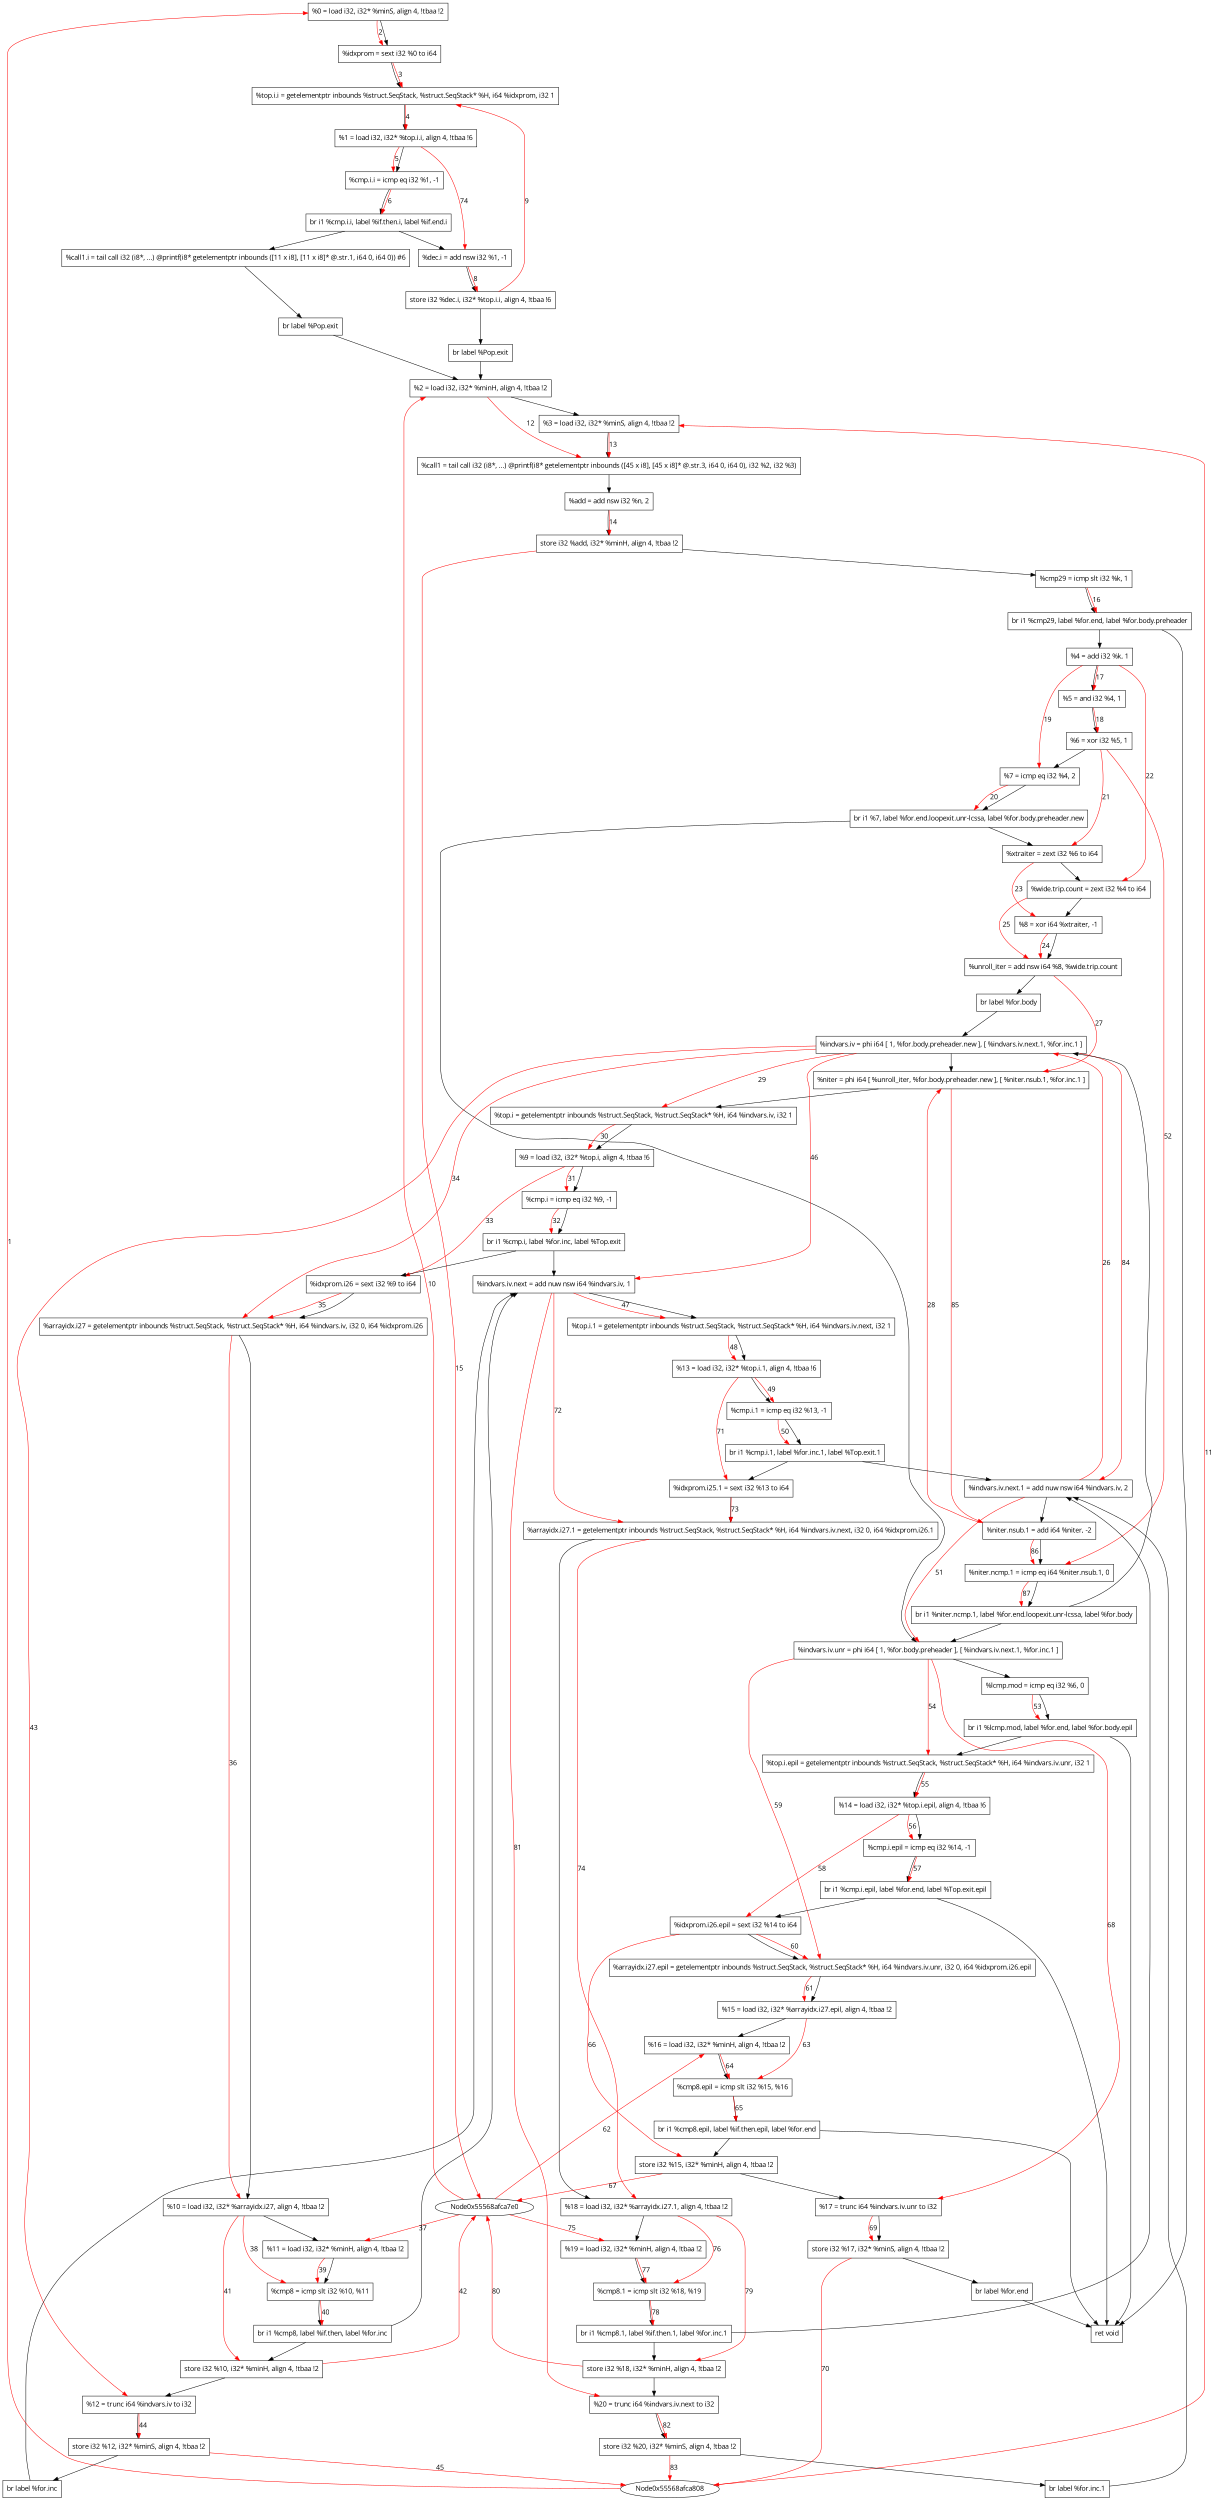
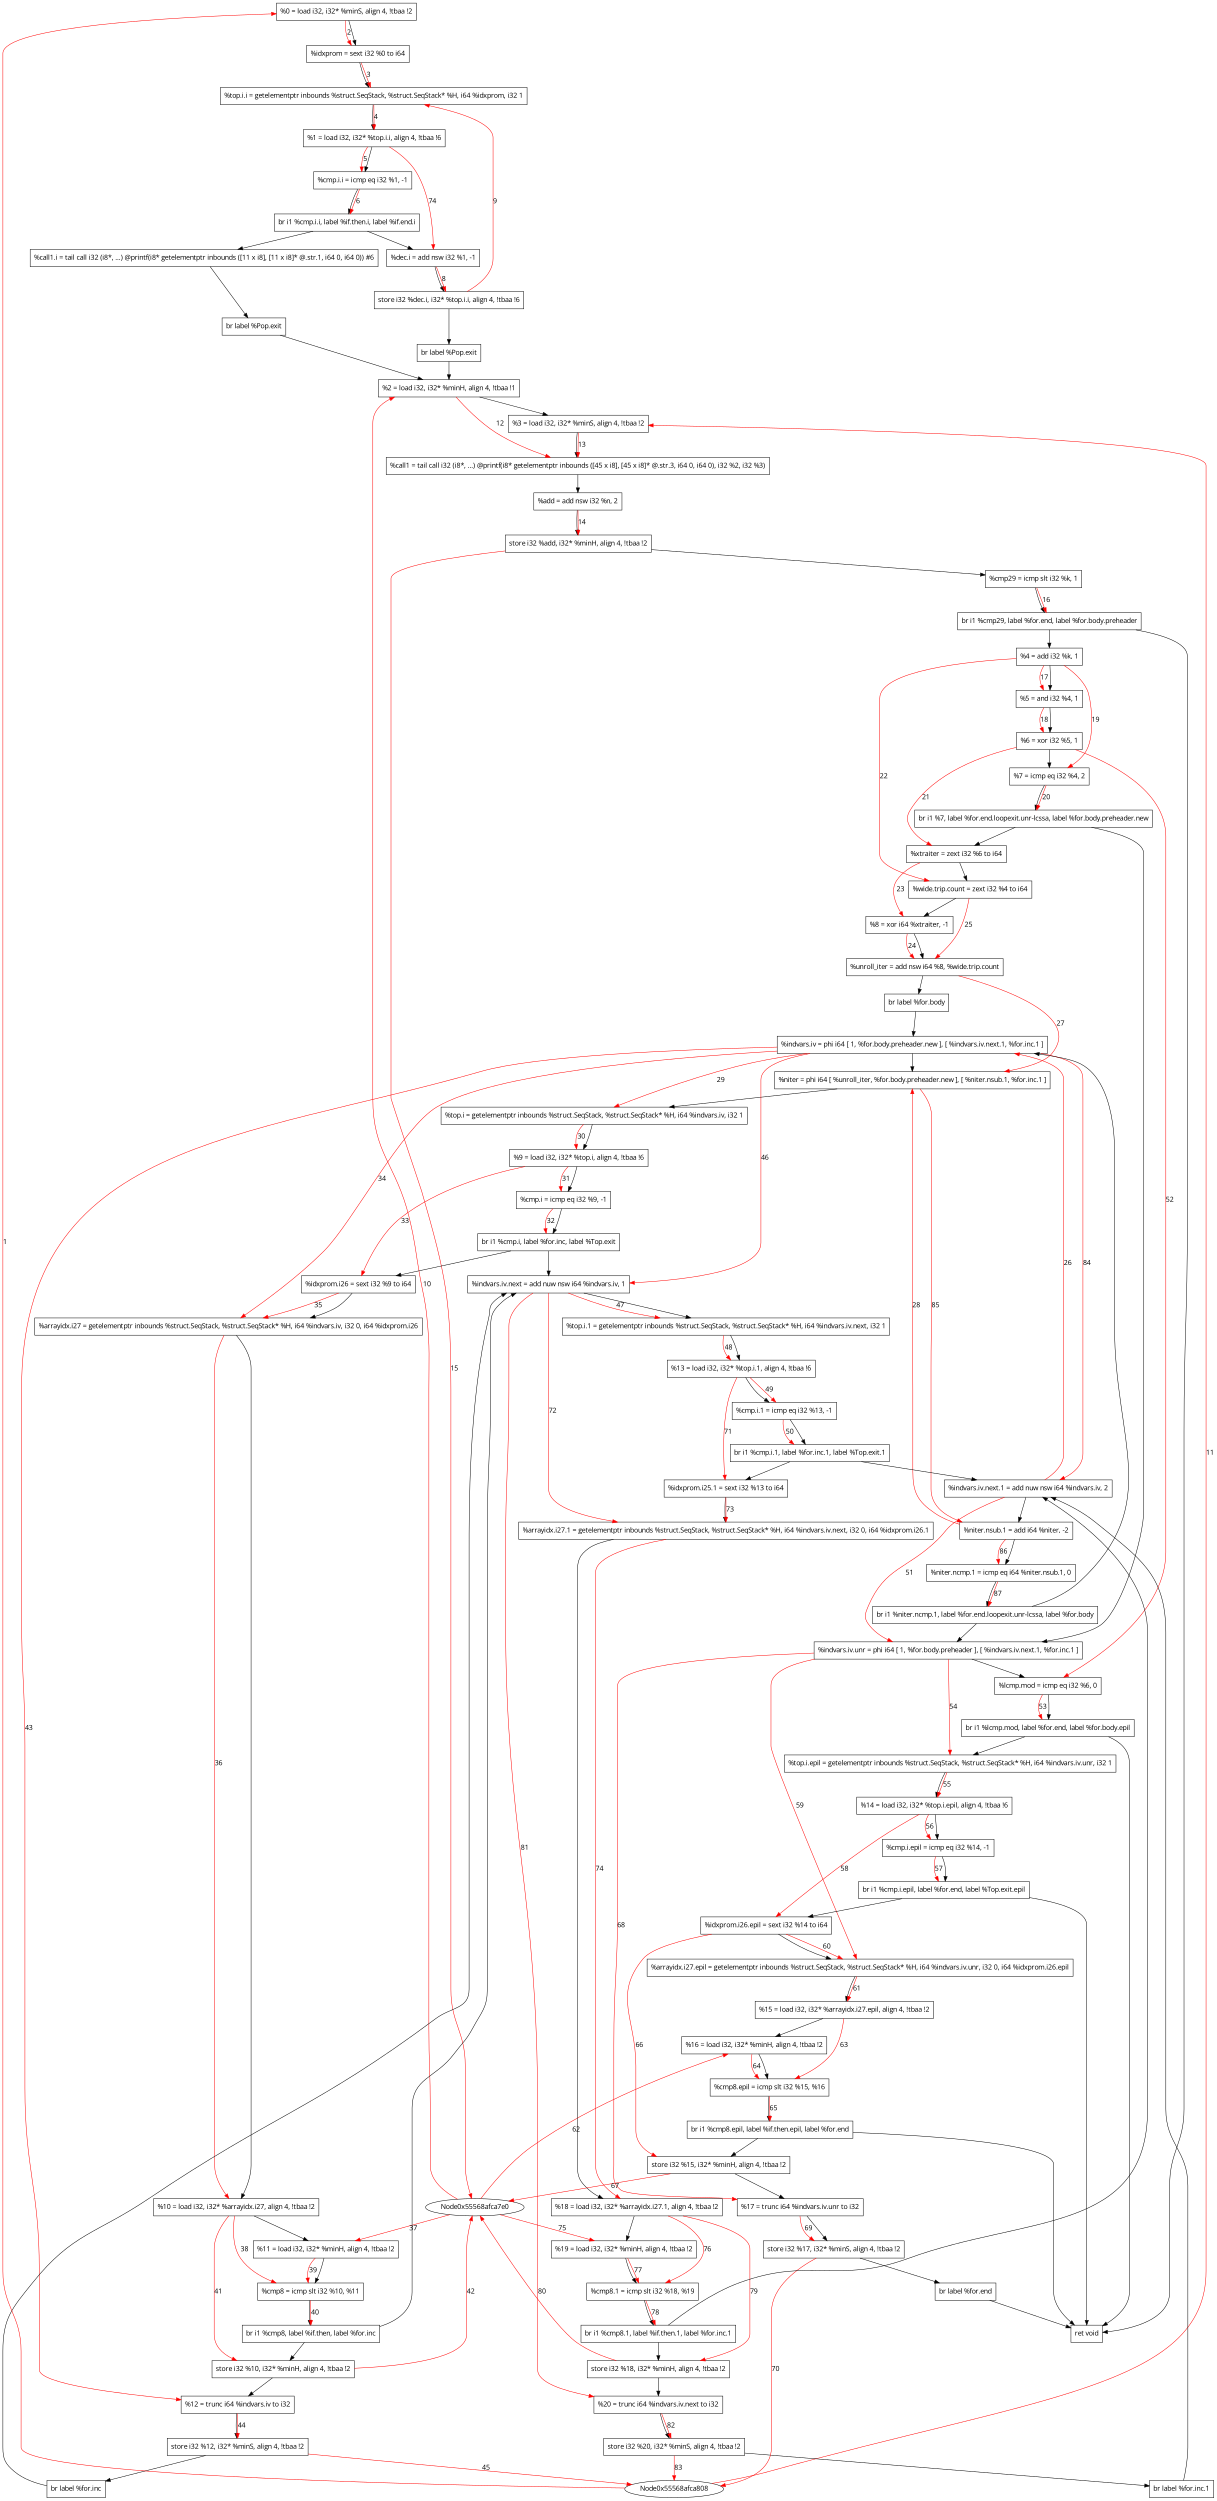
(481, 388) -> (449, 388)
(1164, 1172) -> (1166, 1210)
